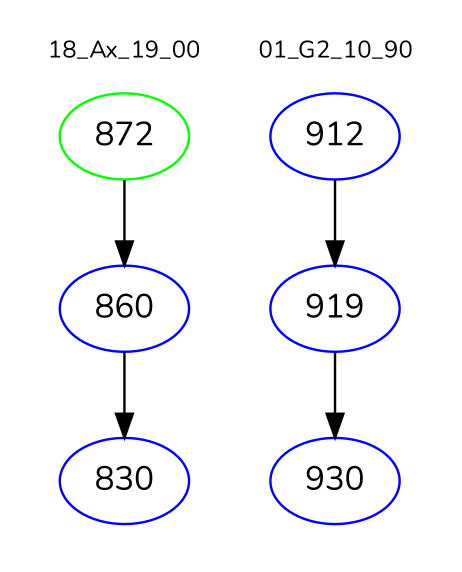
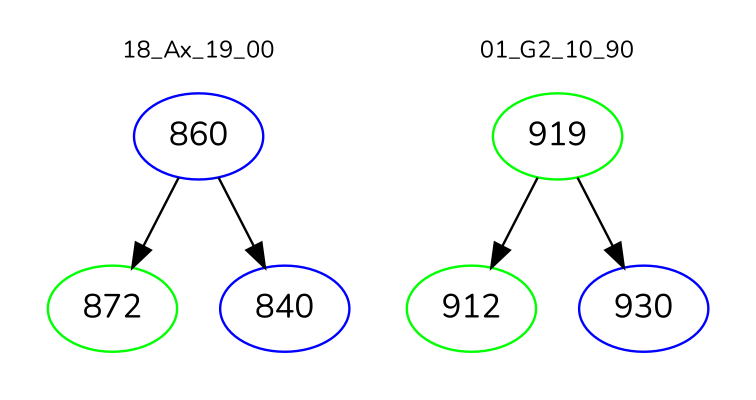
(335, 136) -> (471, 309)
(124, 211) -> (161, 212)
(335, 211) -> (520, 212)
(335, 309) -> (558, 136)
(124, 481) -> (285, 309)
